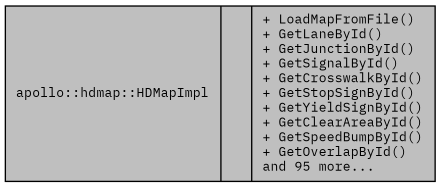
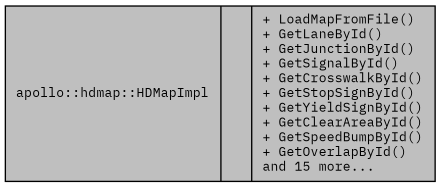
(319, 167) -> (319, 167)
